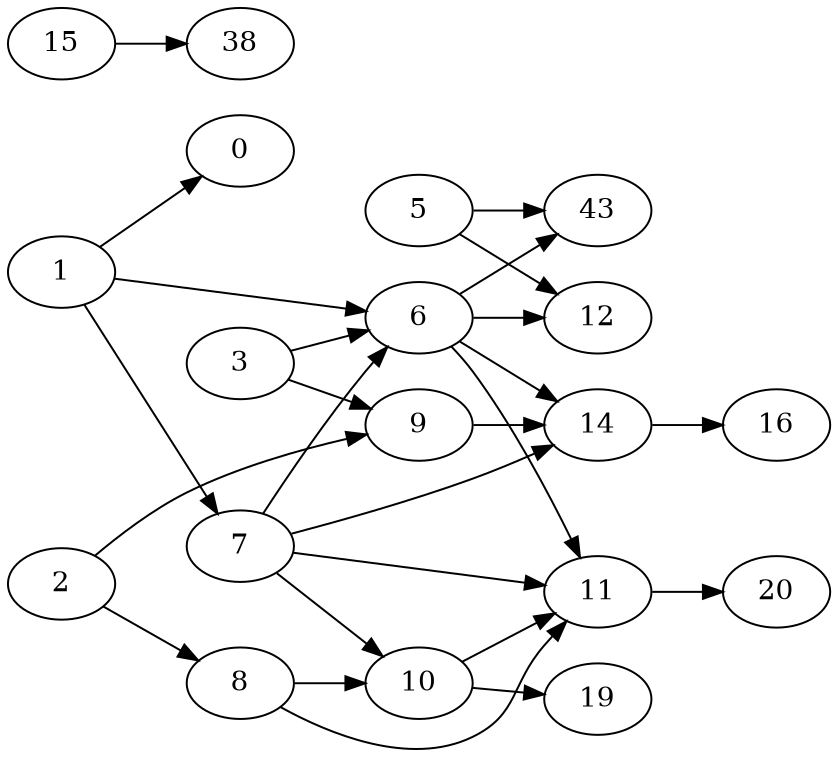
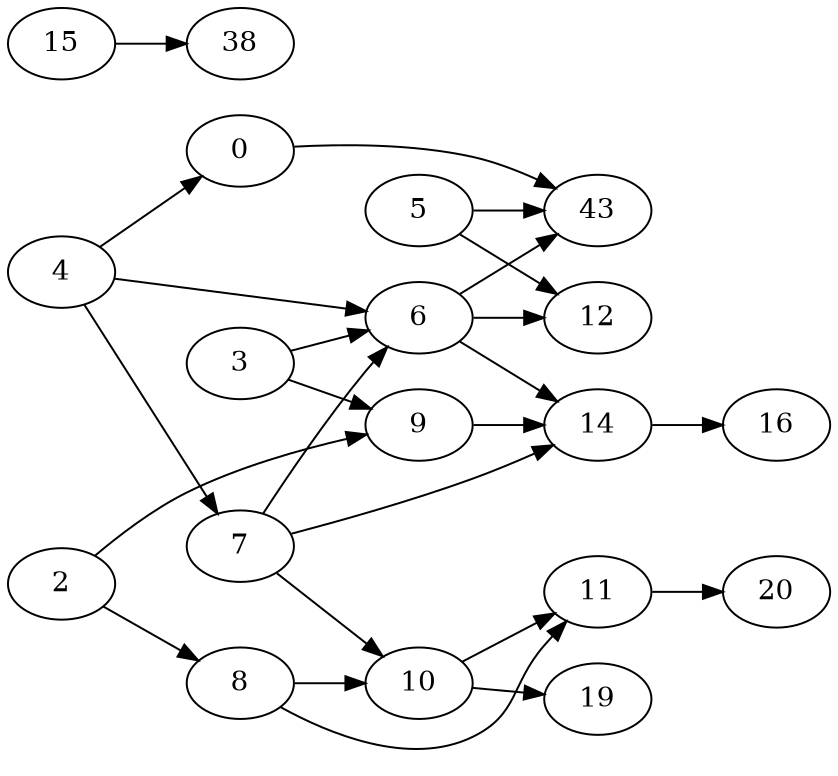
none -> (418, 149)
(62, 272) -> (62, 272)
(517, 439) -> none
(409, 568) -> none
